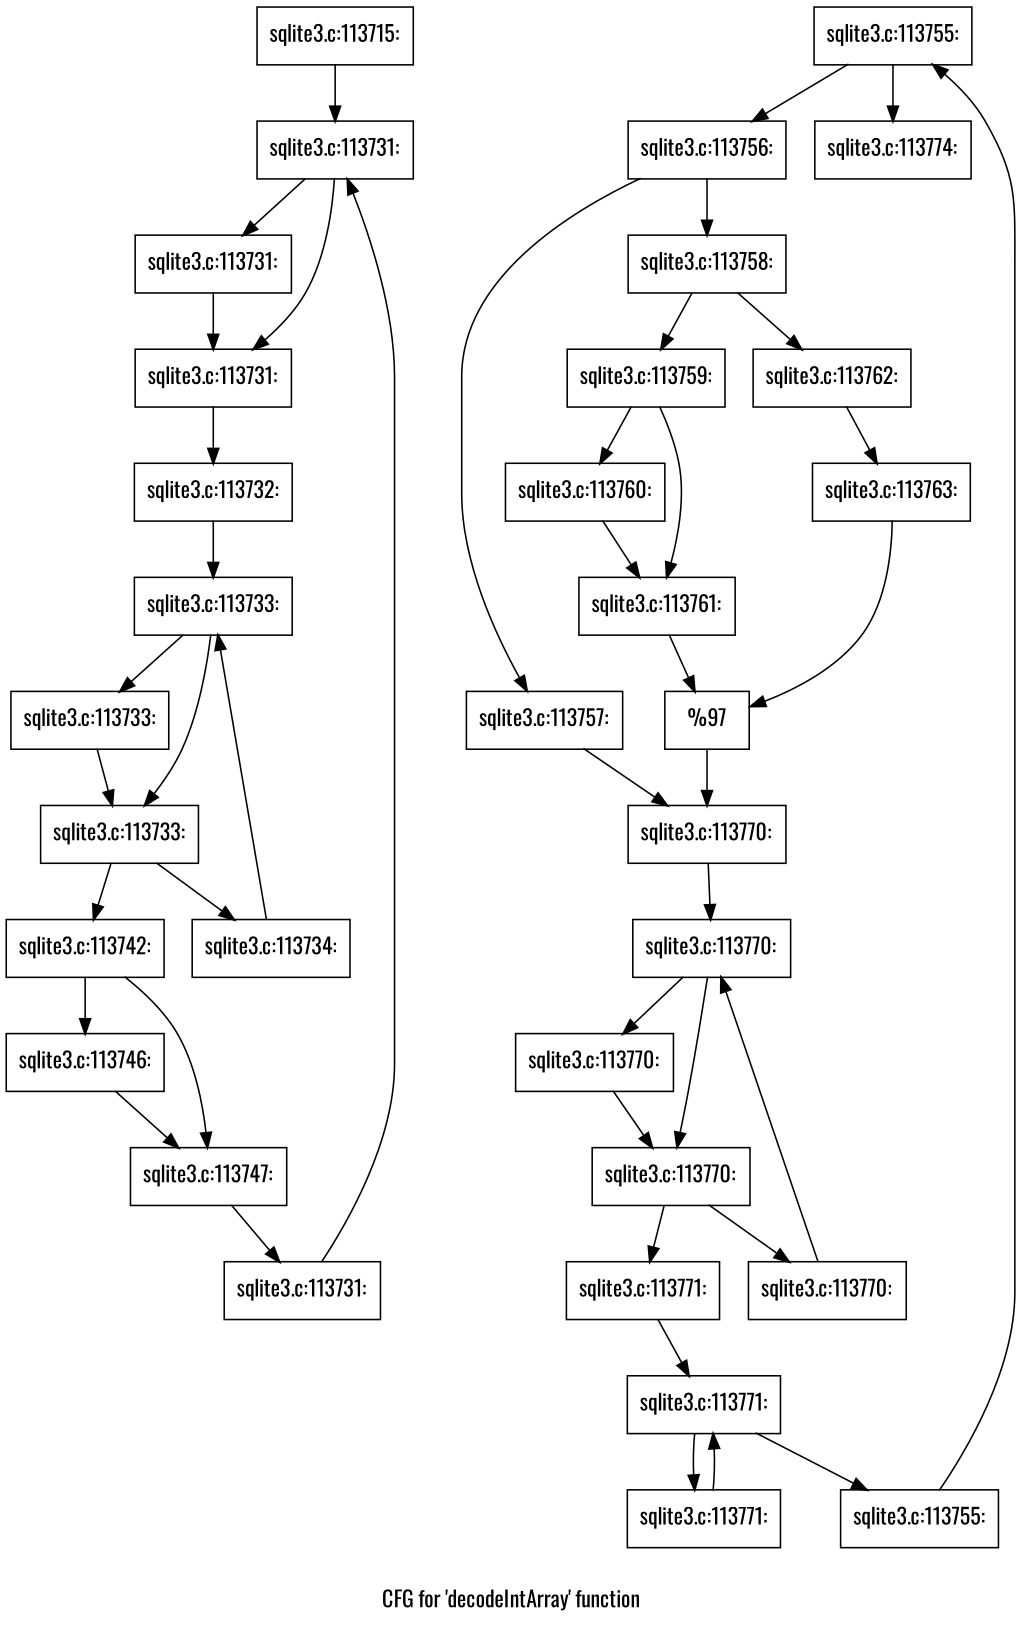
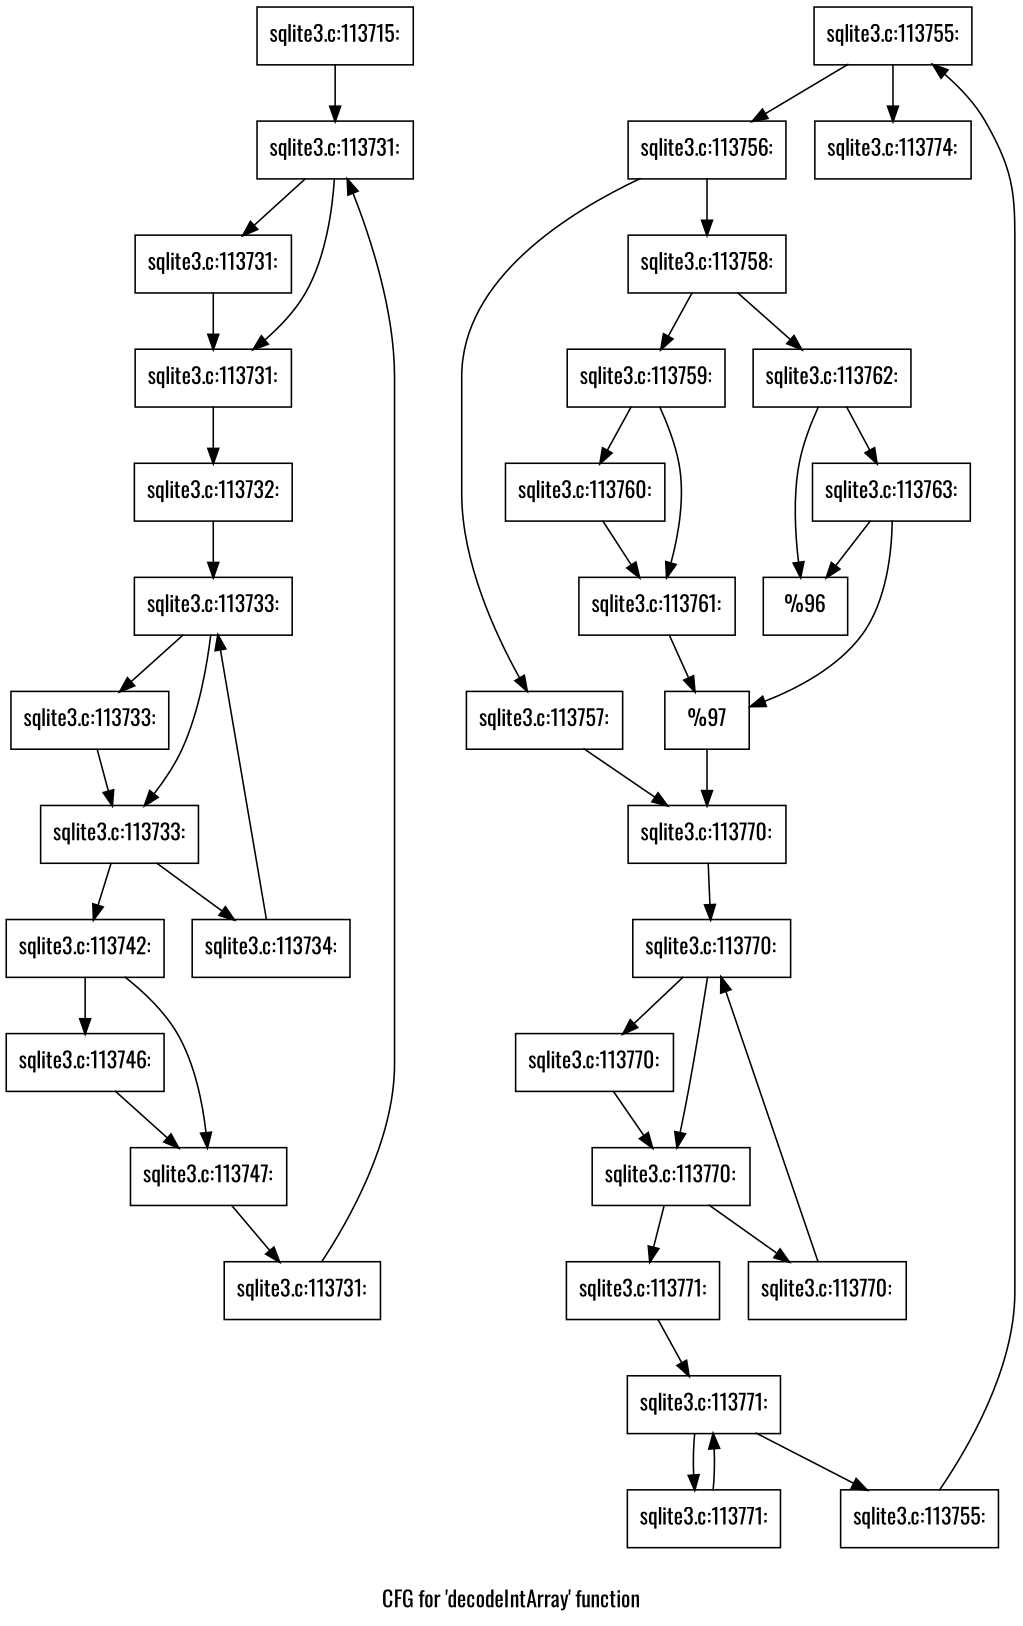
none -> (805, 606)
